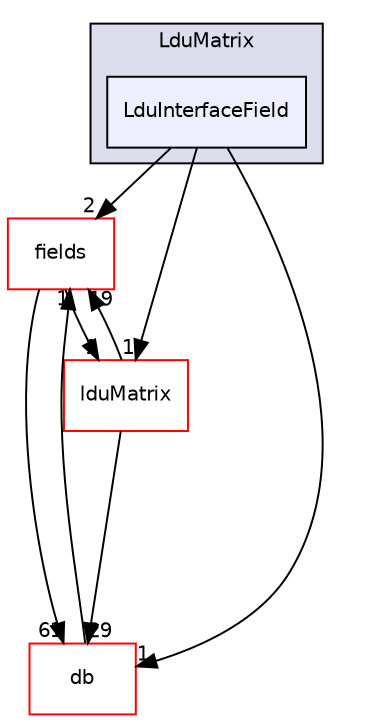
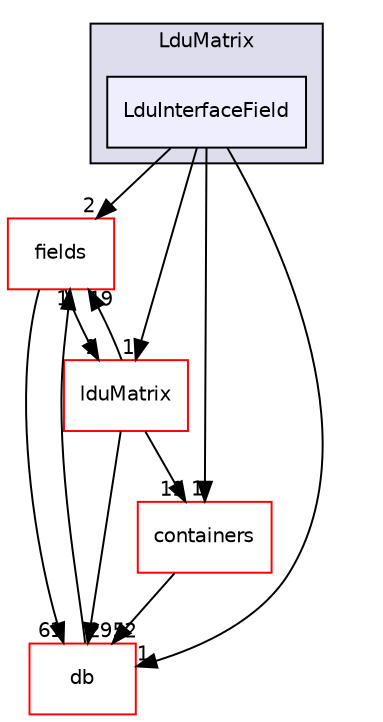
none -> (205, 537)
